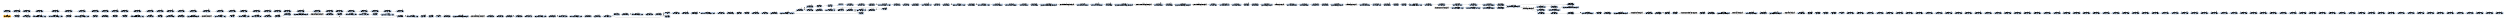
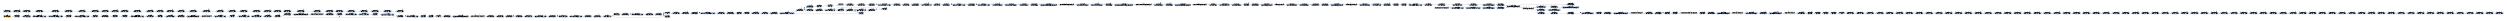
(1352, 5) -> (1352, 5)
